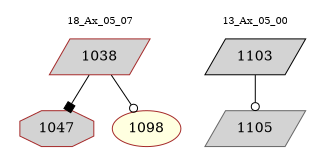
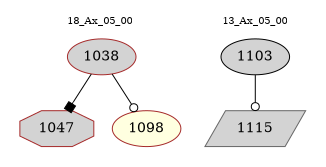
(100, 21) -> (100, 21)
(100, 57) -> (102, 57)
(255, 57) -> (255, 57)
(255, 129) -> (255, 129)
